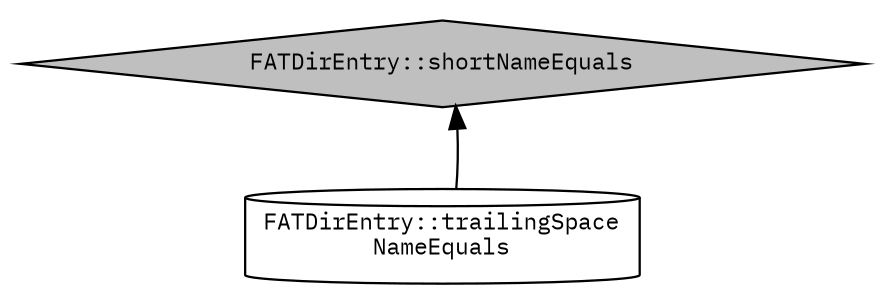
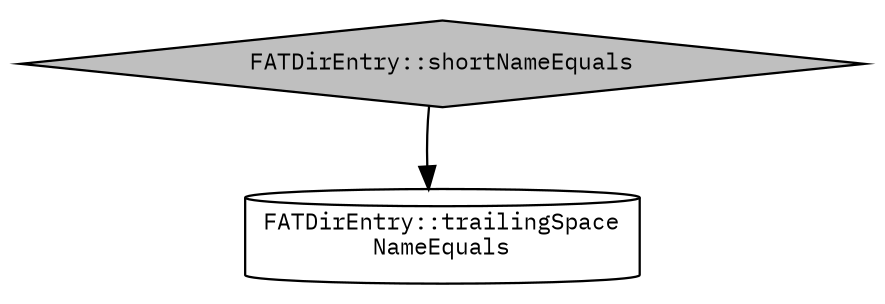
(458, 159) -> (427, 136)
